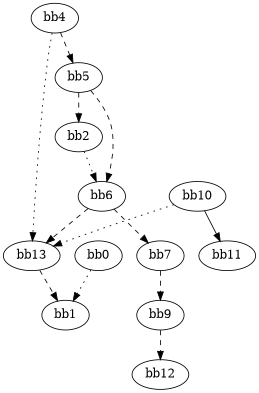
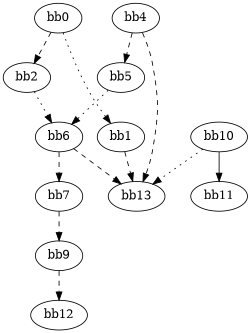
(79, 103) -> (45, 44)
(112, 129) -> (91, 106)
(40, 133) -> (157, 103)
(47, 282) -> (128, 162)
